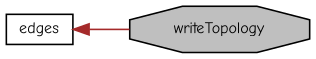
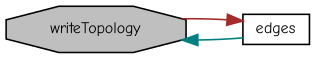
none -> (221, 39)
